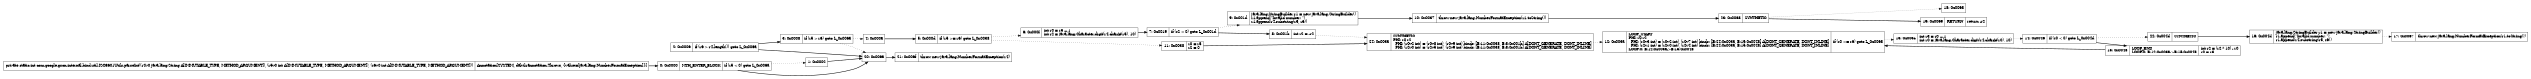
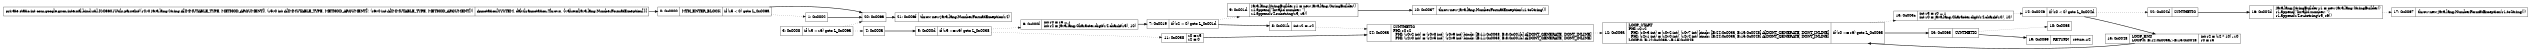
(1632, 18) -> (1905, 33)
(714, 47) -> none
